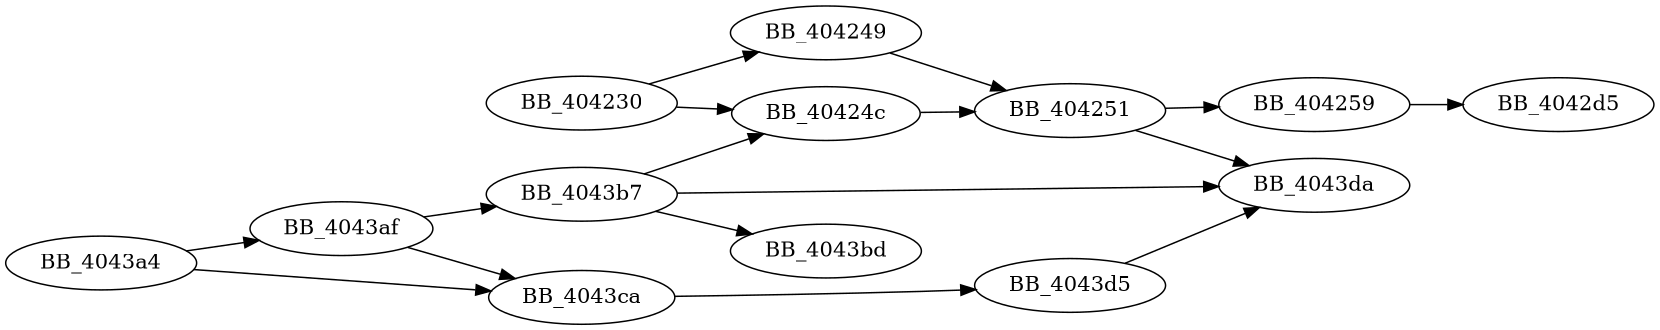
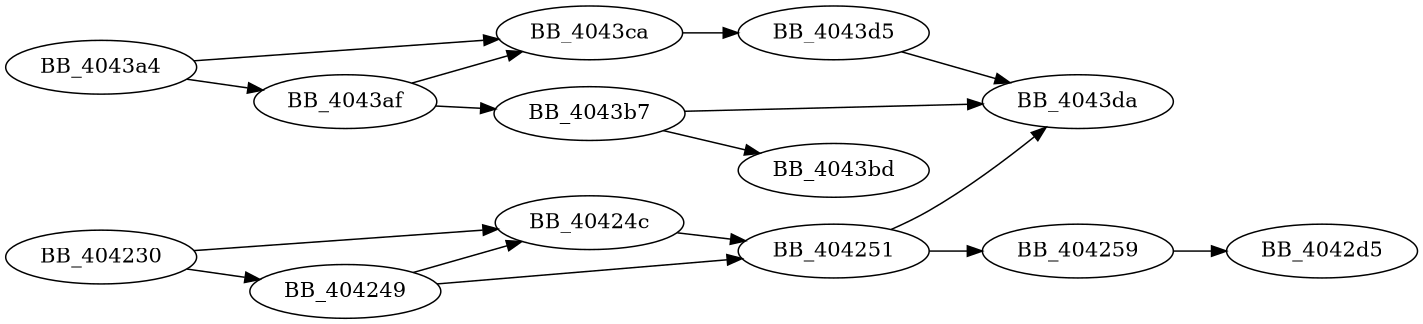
(697, 156) -> (460, 259)
